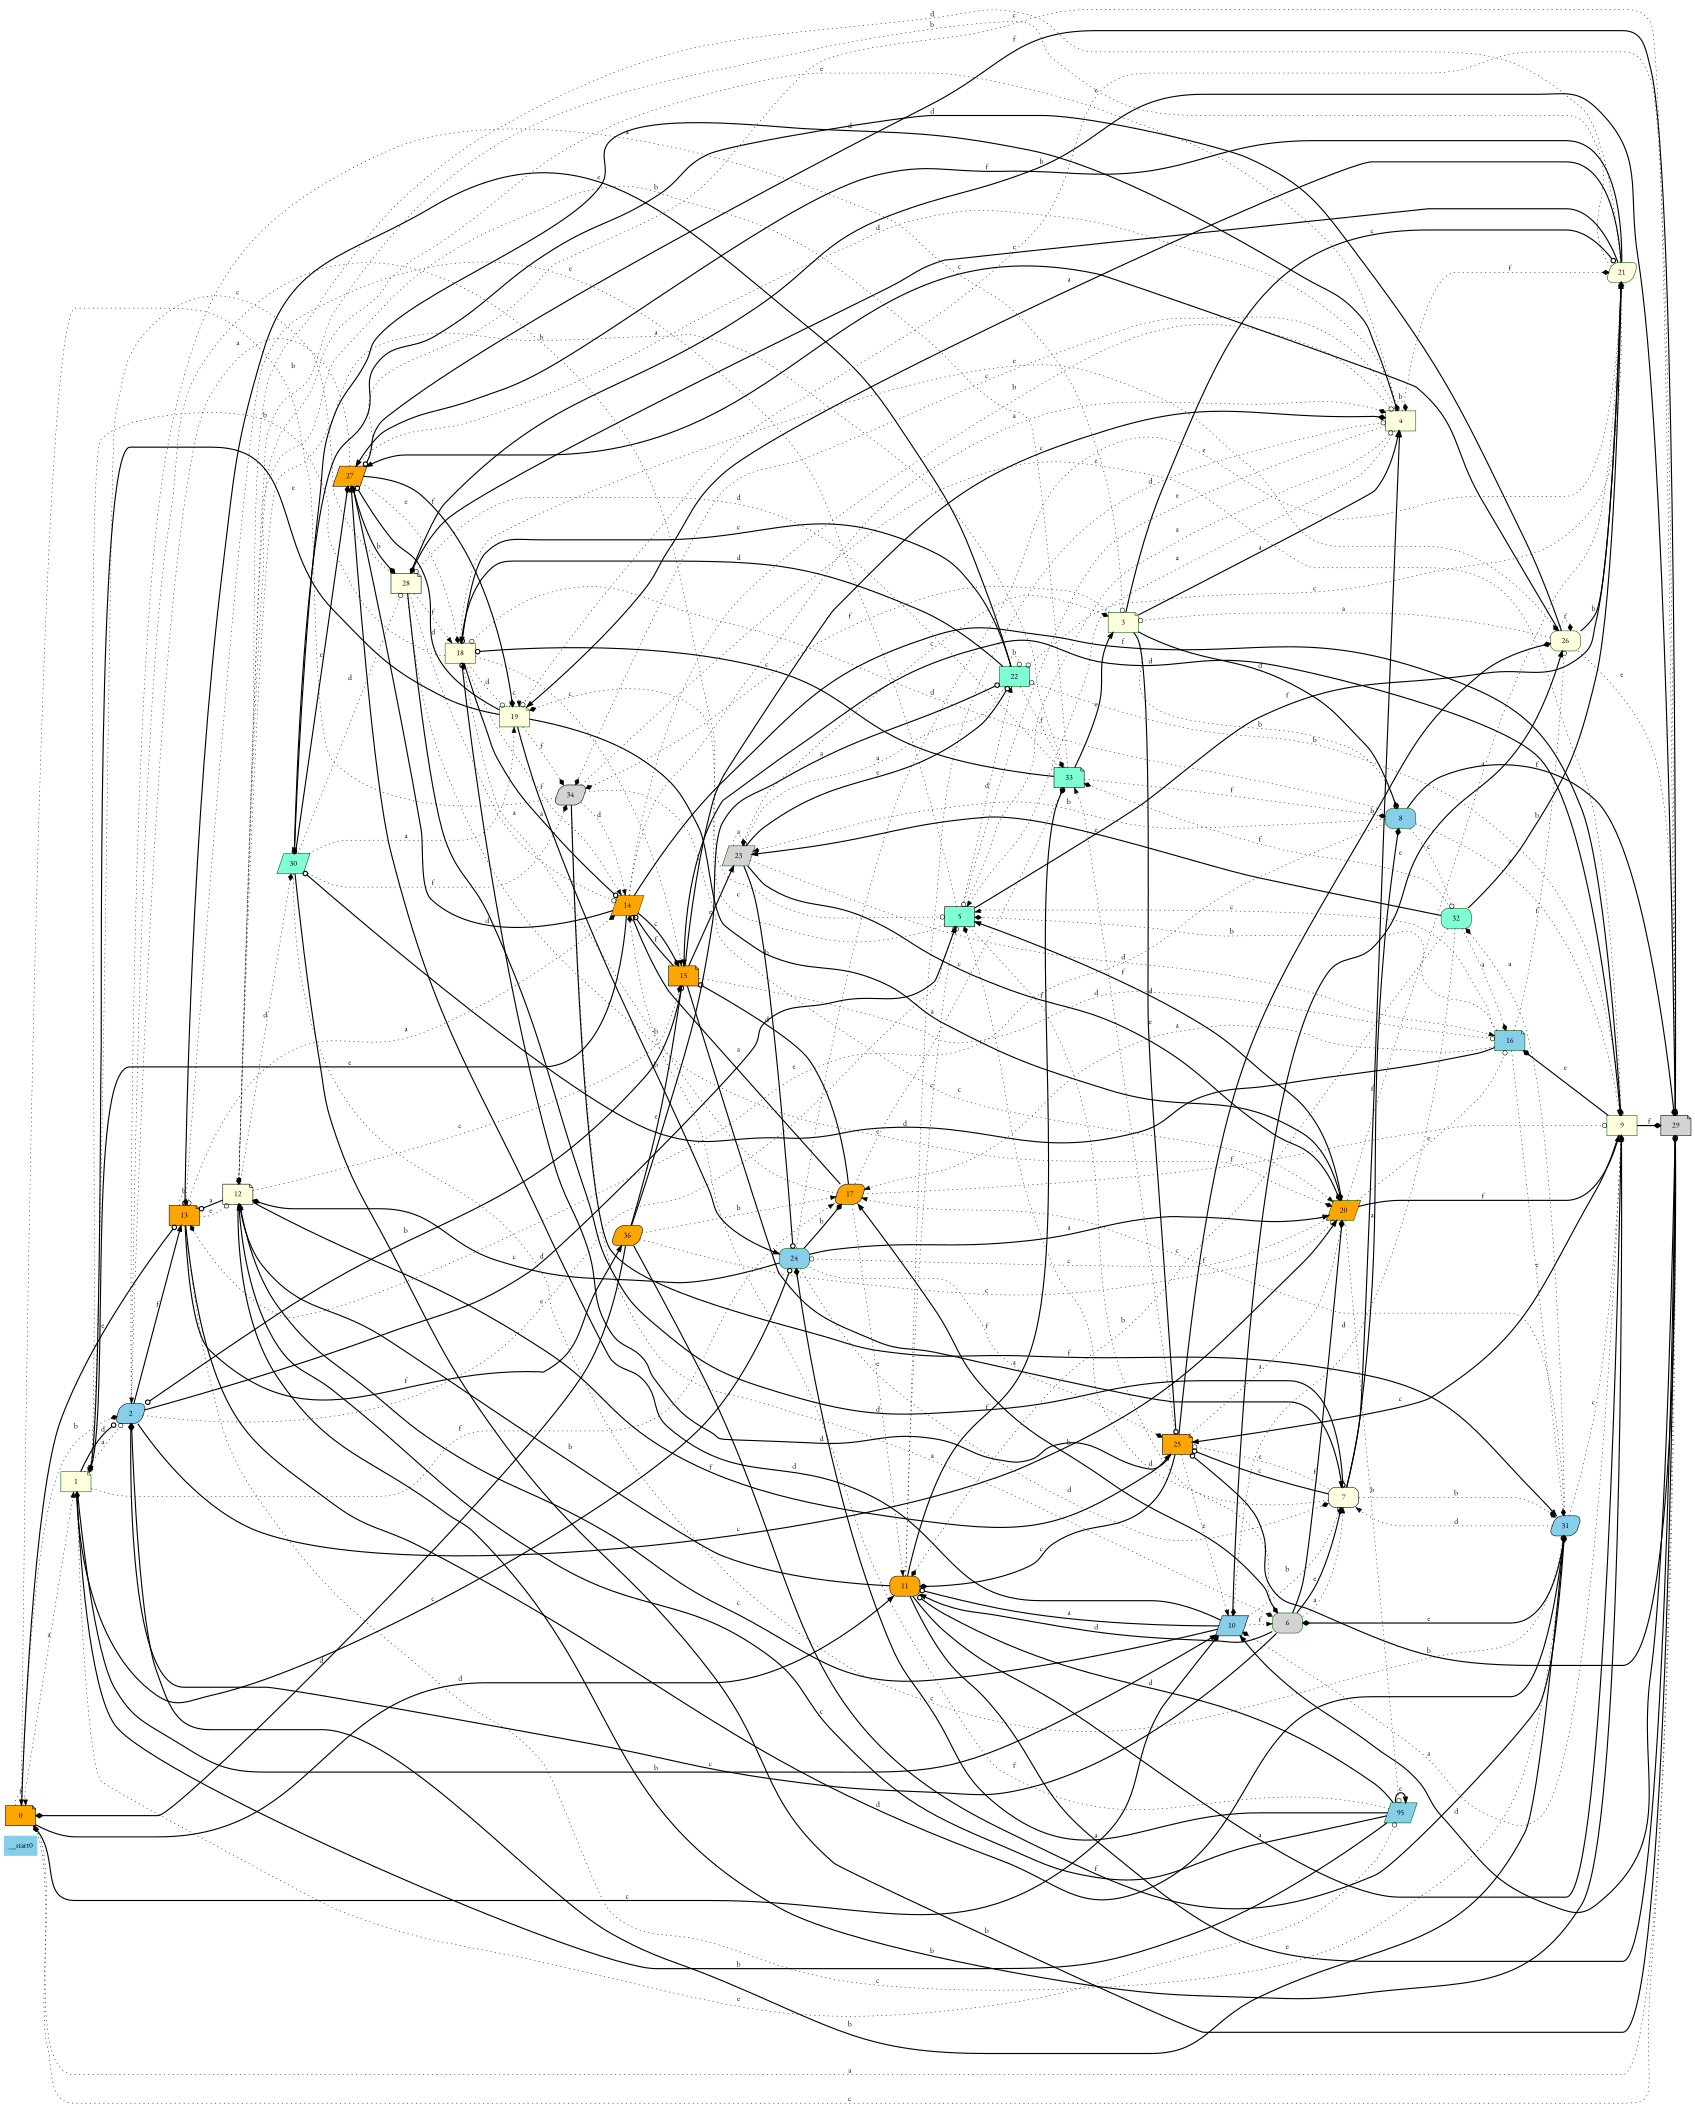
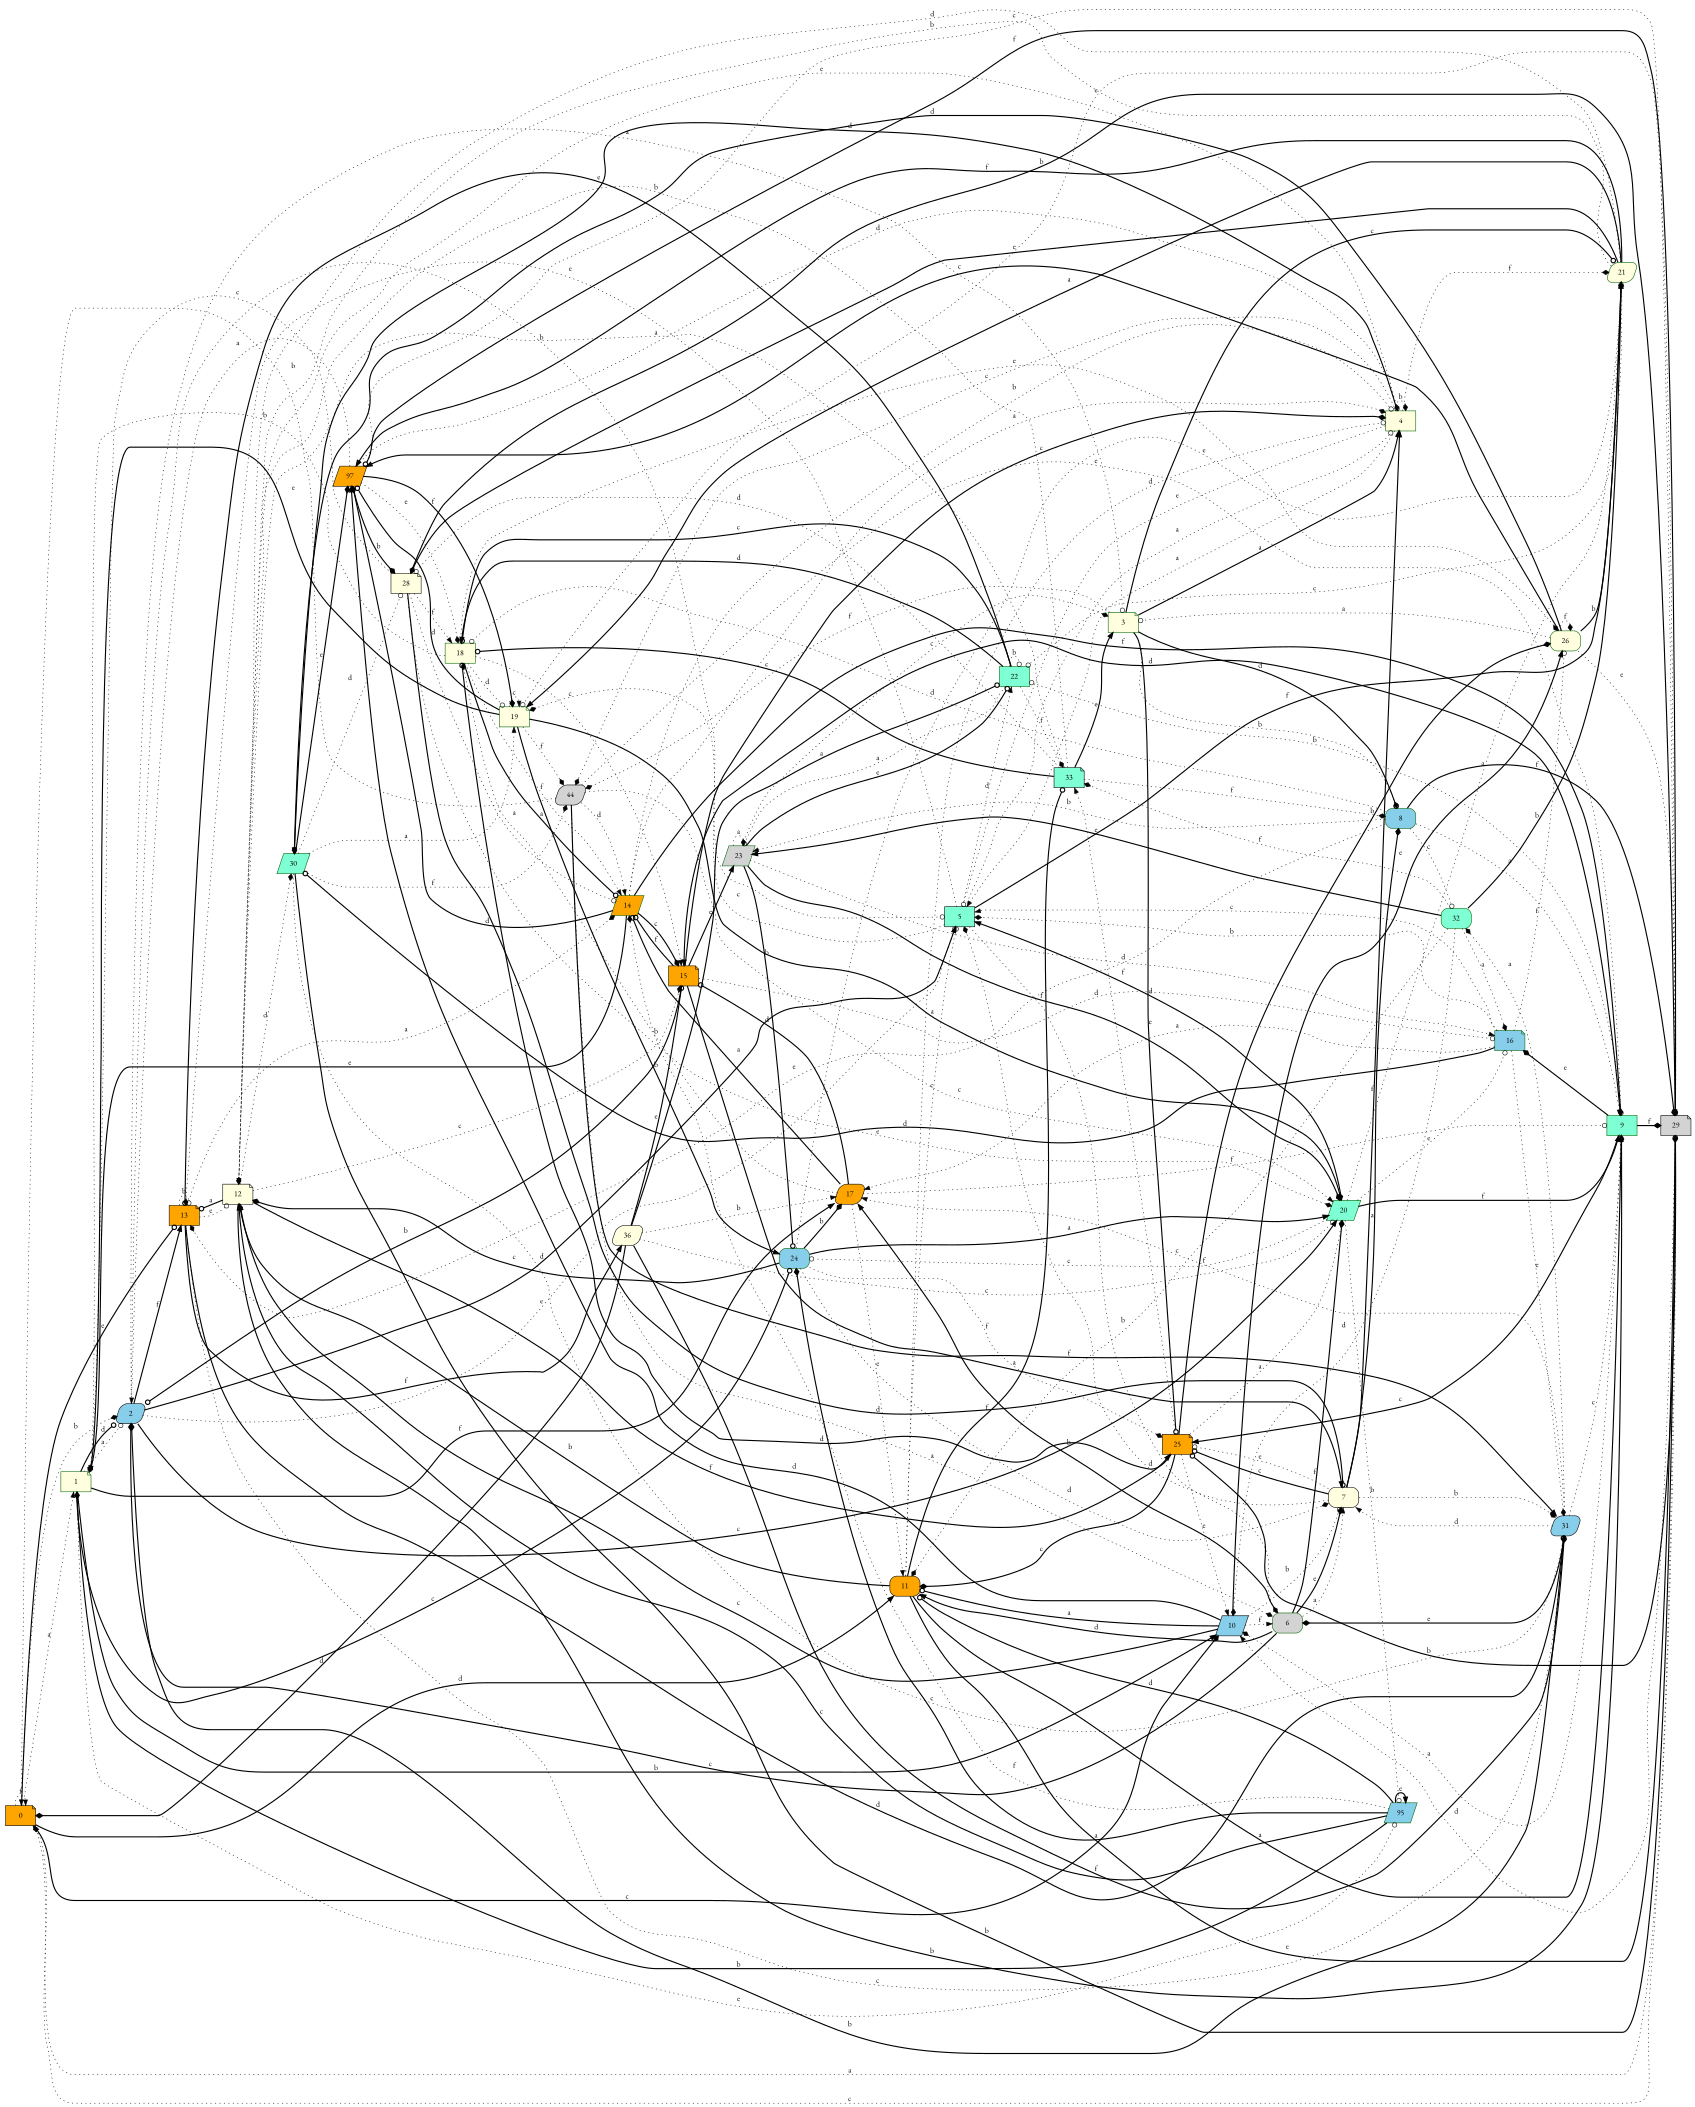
(636, 129) -> (636, 129)
(350, 476) -> (350, 476)
(571, 795) -> (571, 795)
(962, 991) -> none
(1622, 1126) -> (1622, 1126)
(1344, 1210) -> (1344, 1210)
(628, 1236) -> (628, 1236)
(501, 1431) -> (501, 1431)
(1648, 1758) -> (1648, 1758)
(21, 1846) -> none
